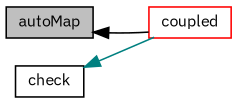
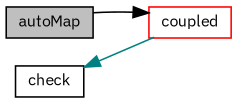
(129, 33) -> (113, 12)
